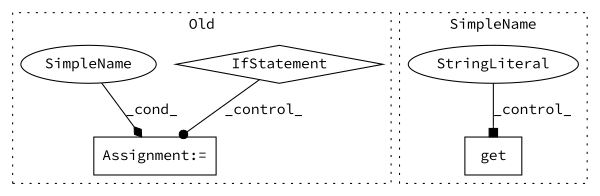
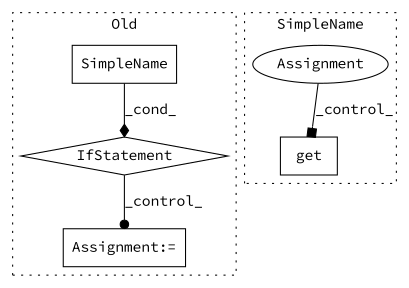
(89, 64) -> (124, 64)
(493, 64) -> (320, 64)
(118, 105) -> (124, 104)
